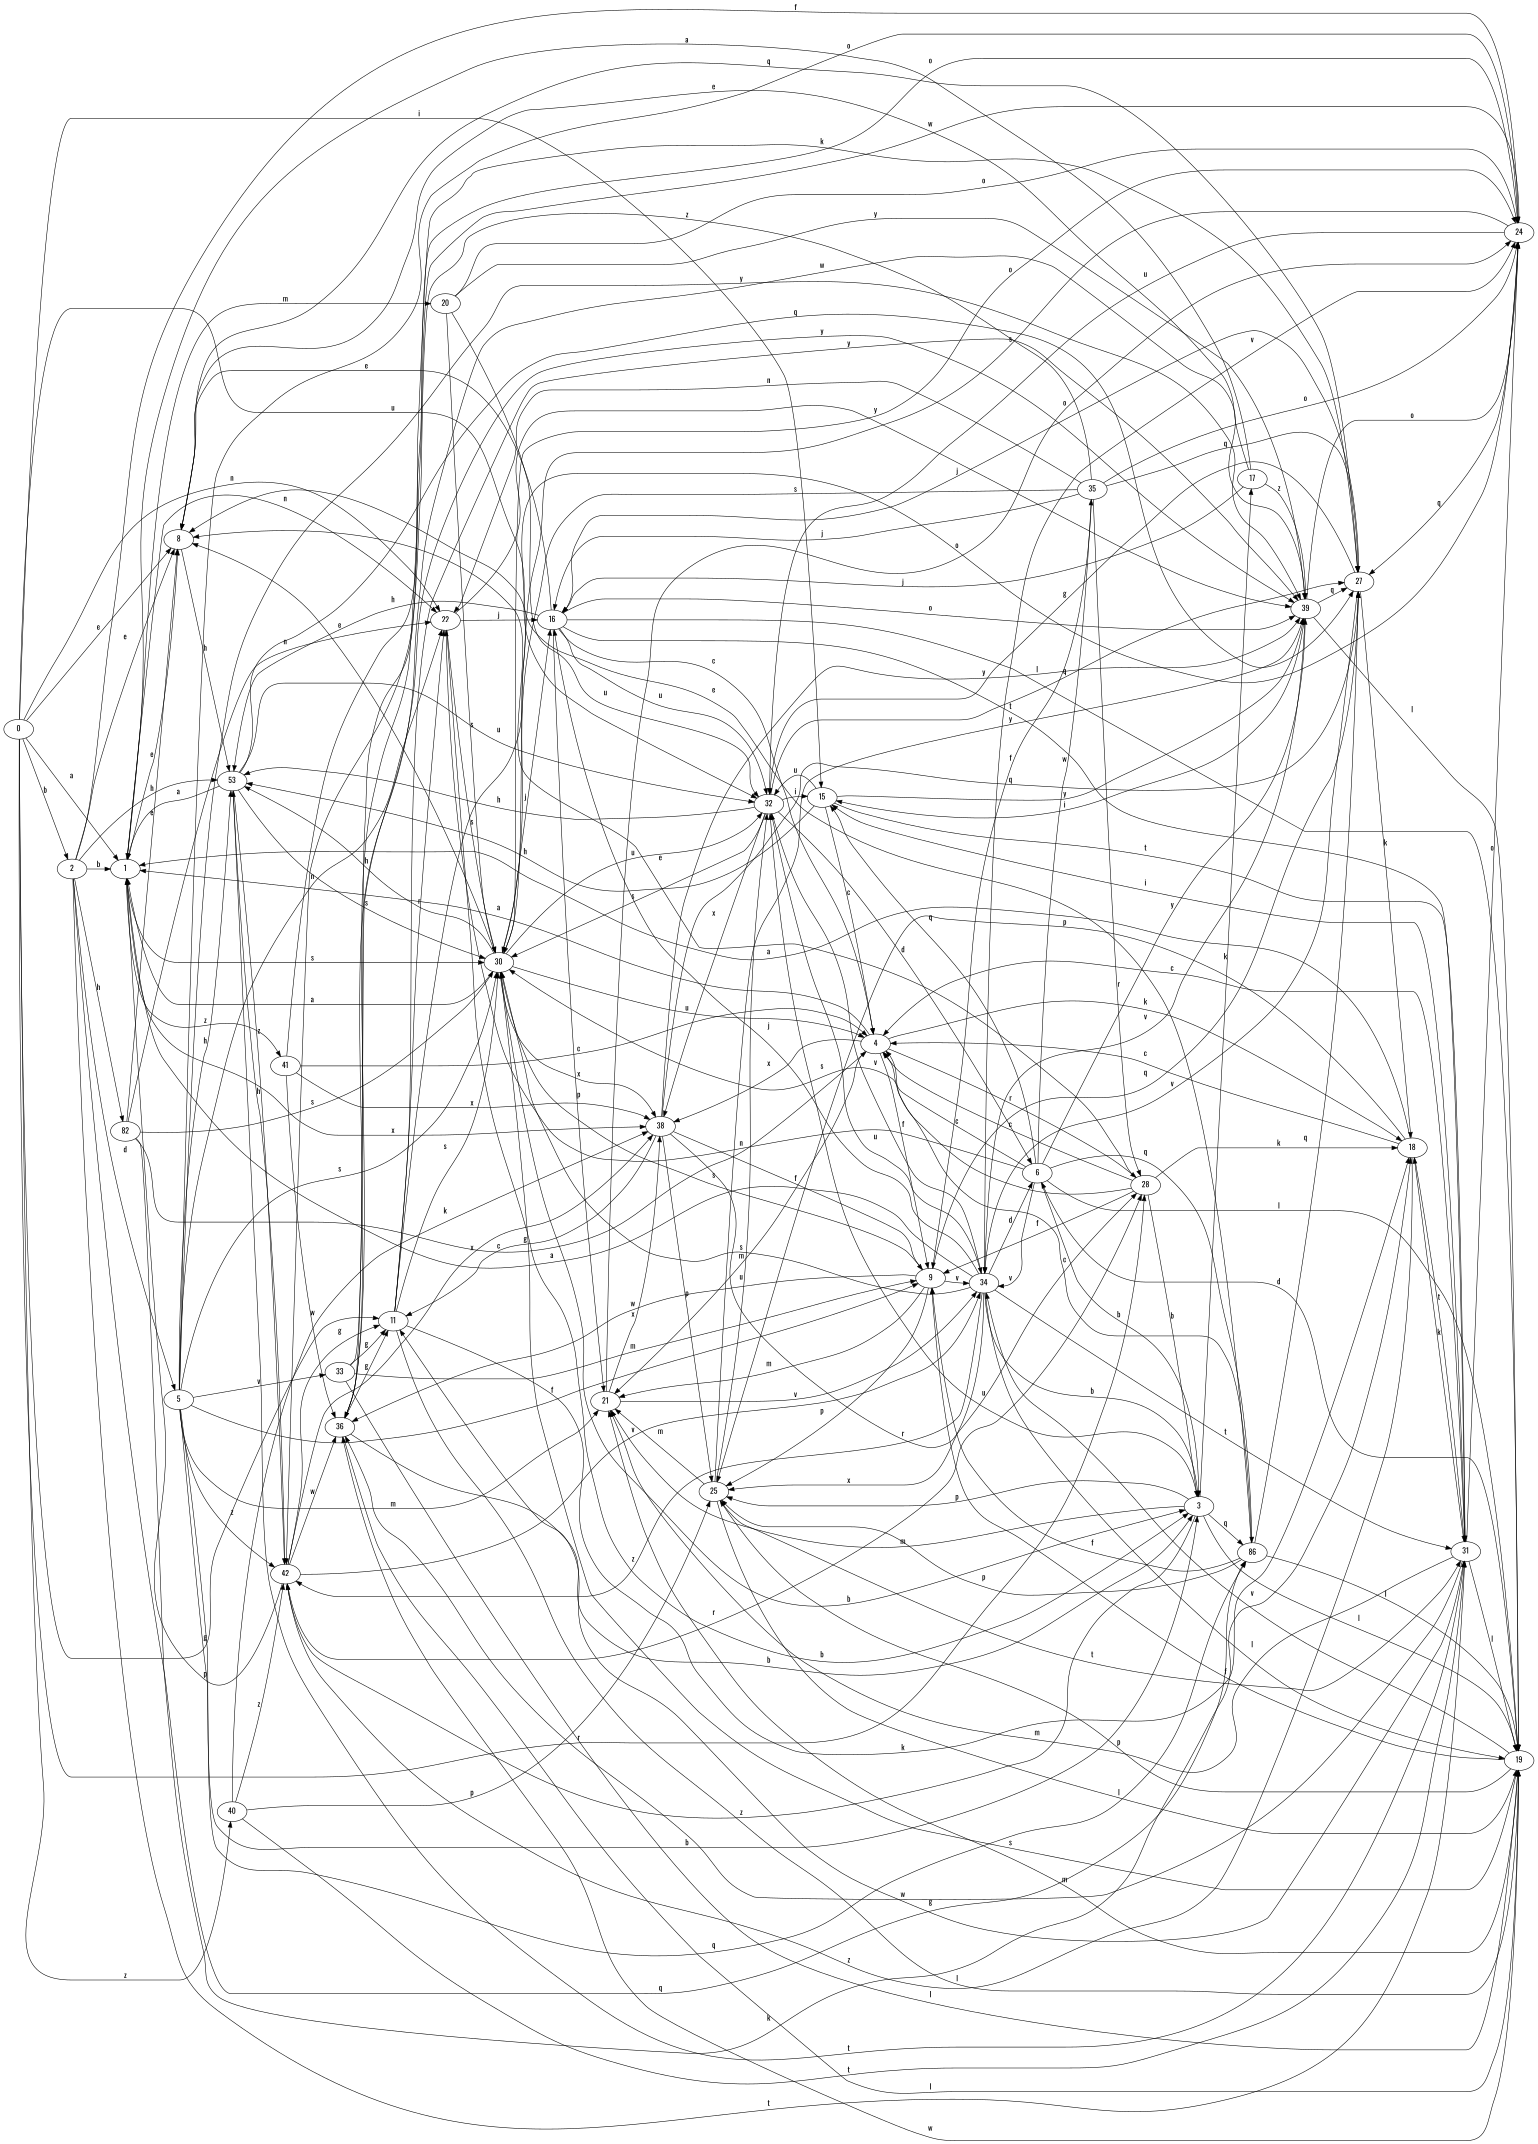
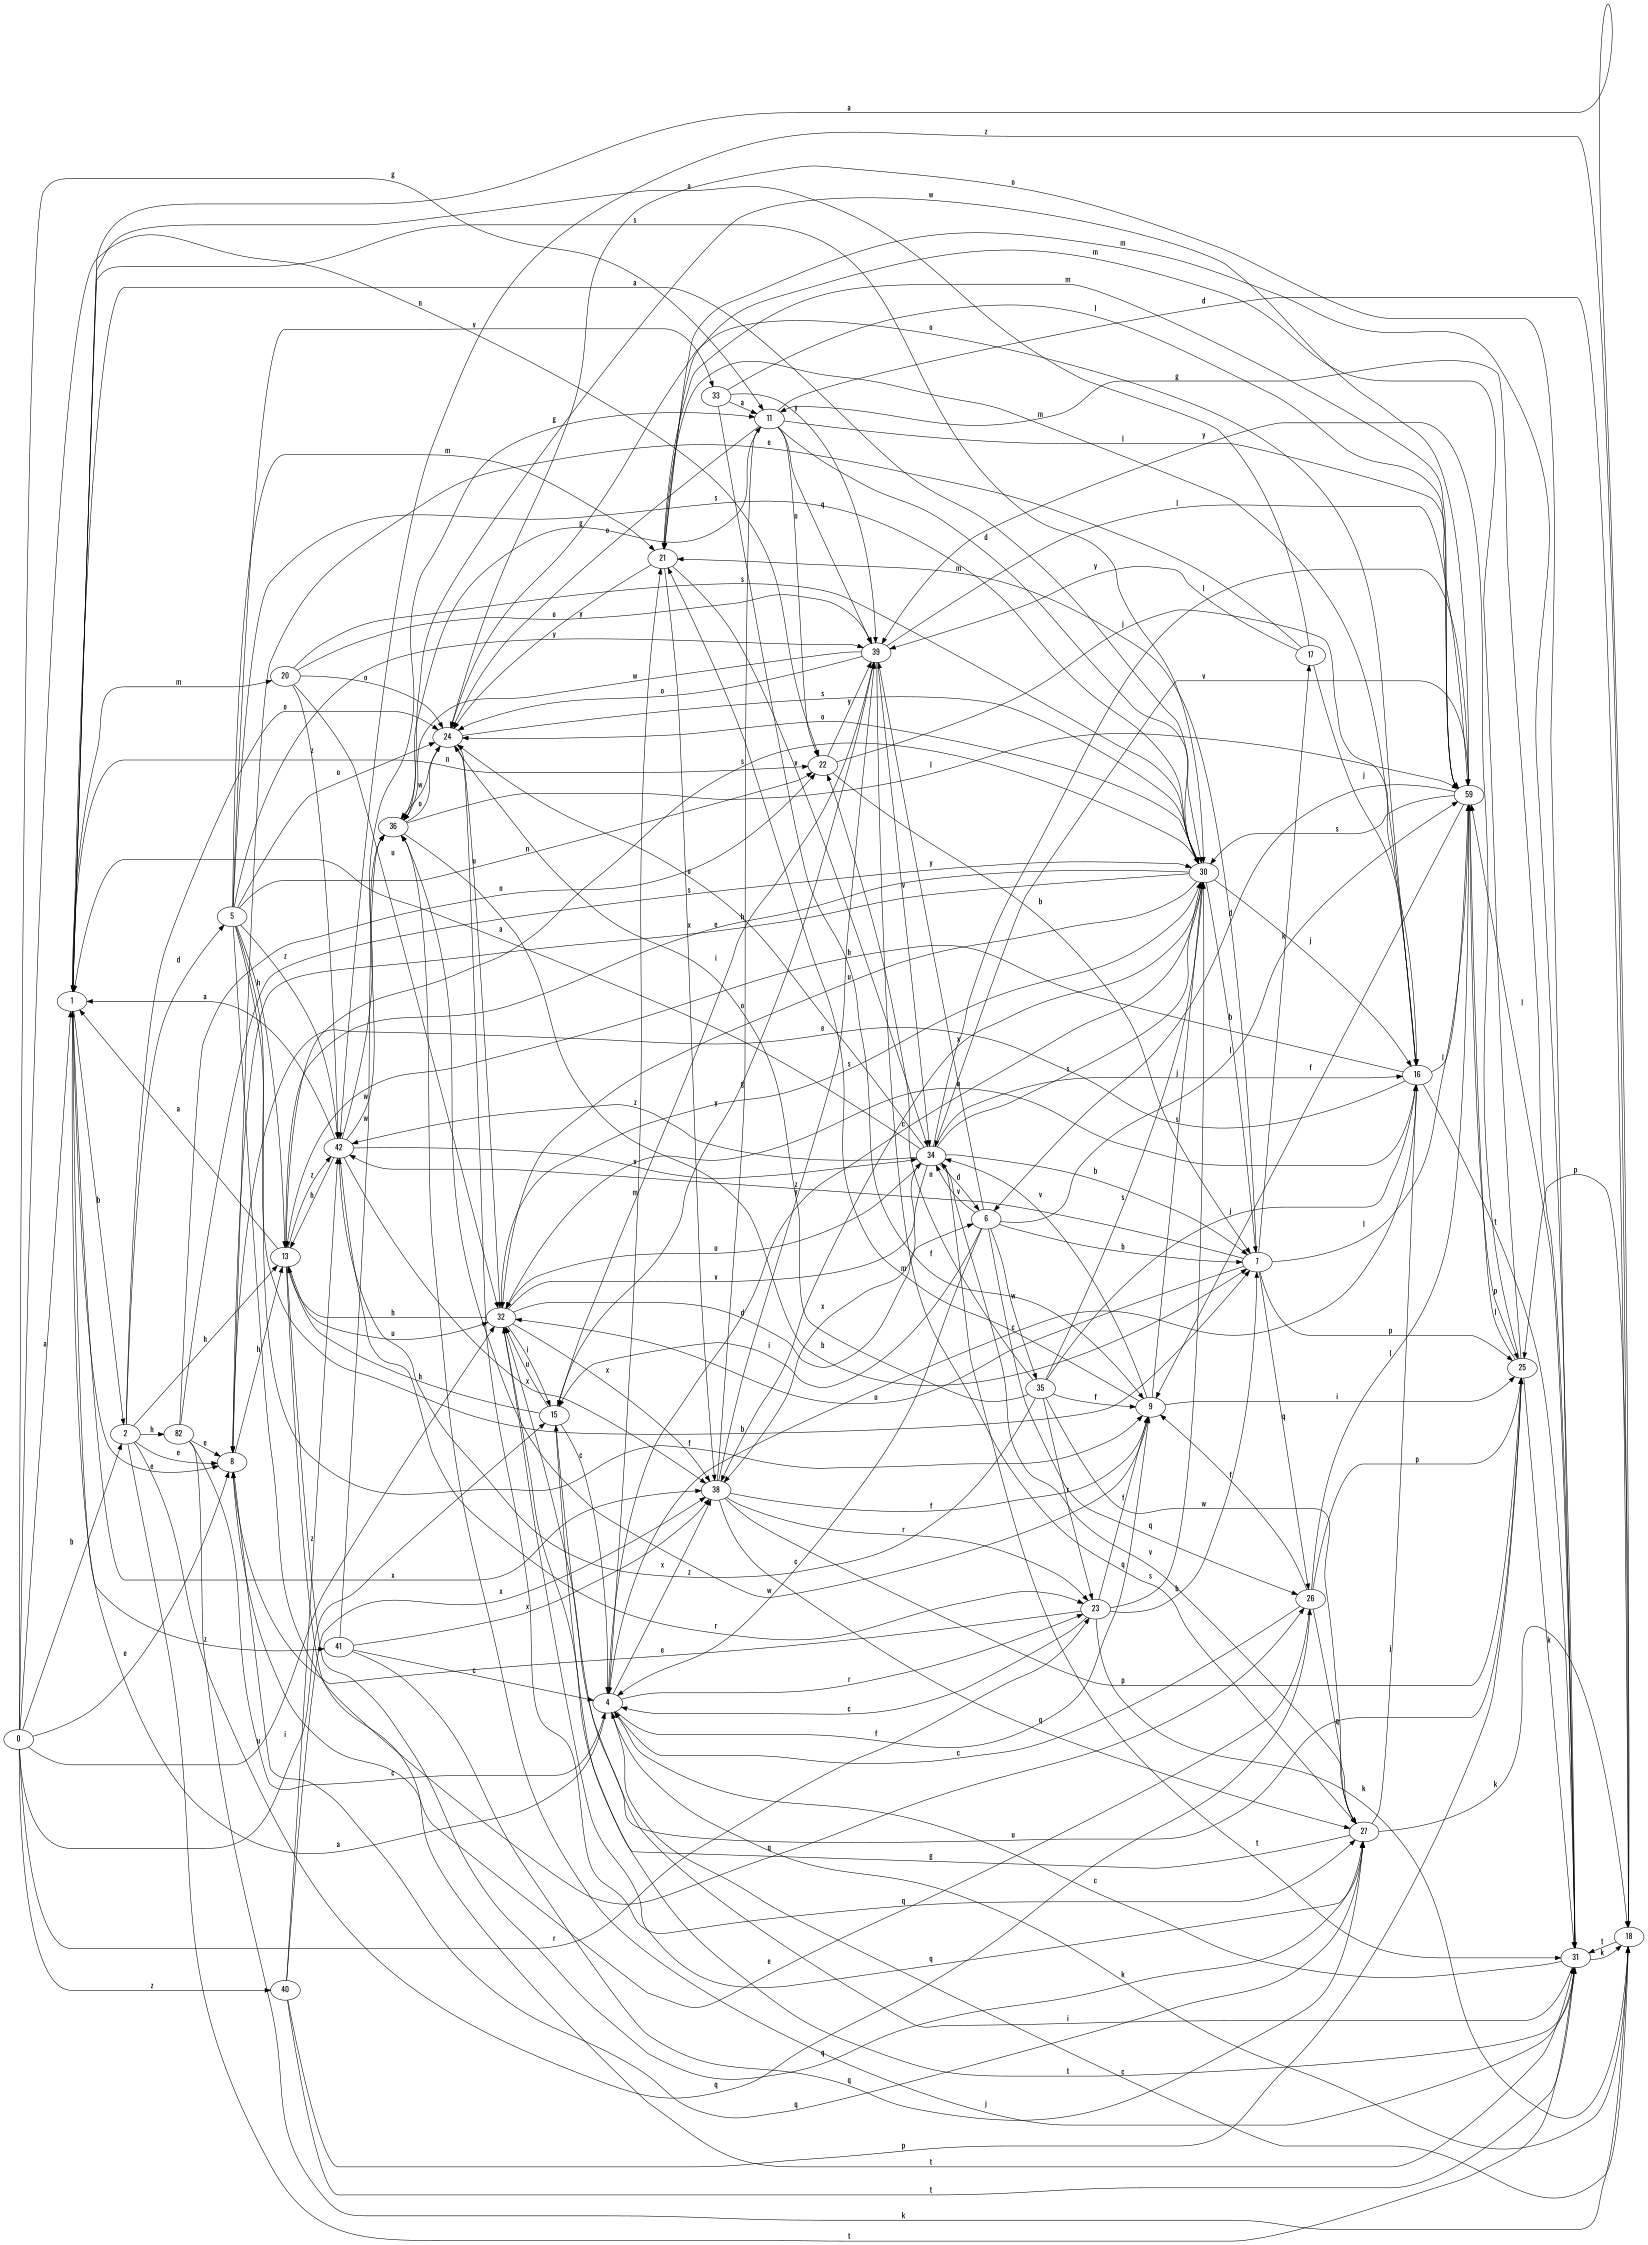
(796, 8) -> (285, 707)
(822, 142) -> (849, 2081)
(1252, 340) -> (689, 872)
(849, 344) -> (823, 505)
(1226, 444) -> (1204, 1504)
(1279, 489) -> (1096, 567)
(926, 614) -> (1090, 370)
(232, 781) -> (285, 1257)
(466, 790) -> none
(96, 869) -> (98, 1215)
(419, 902) -> (796, 517)
none -> (327, 907)
(931, 918) -> (769, 1346)
(1229, 1005) -> none
(687, 1008) -> (904, 1124)
(579, 1095) -> (1041, 415)
(560, 1140) -> none
(446, 1147) -> (986, 538)
(1146, 1185) -> (1096, 1609)
(446, 1211) -> (501, 1592)
(367, 1344) -> (743, 403)
(633, 1347) -> (931, 1254)
(368, 1371) -> (527, 542)
(822, 1412) -> (1337, 1397)
(929, 1478) -> (832, 1315)
(1199, 1506) -> (1257, 1262)
(1252, 1553) -> (1311, 1599)
(1092, 1655) -> (1549, 1641)
(205, 1674) -> (205, 997)
(903, 1748) -> (1204, 302)
(1519, 1761) -> (1469, 795)
(903, 1895) -> (986, 2104)
